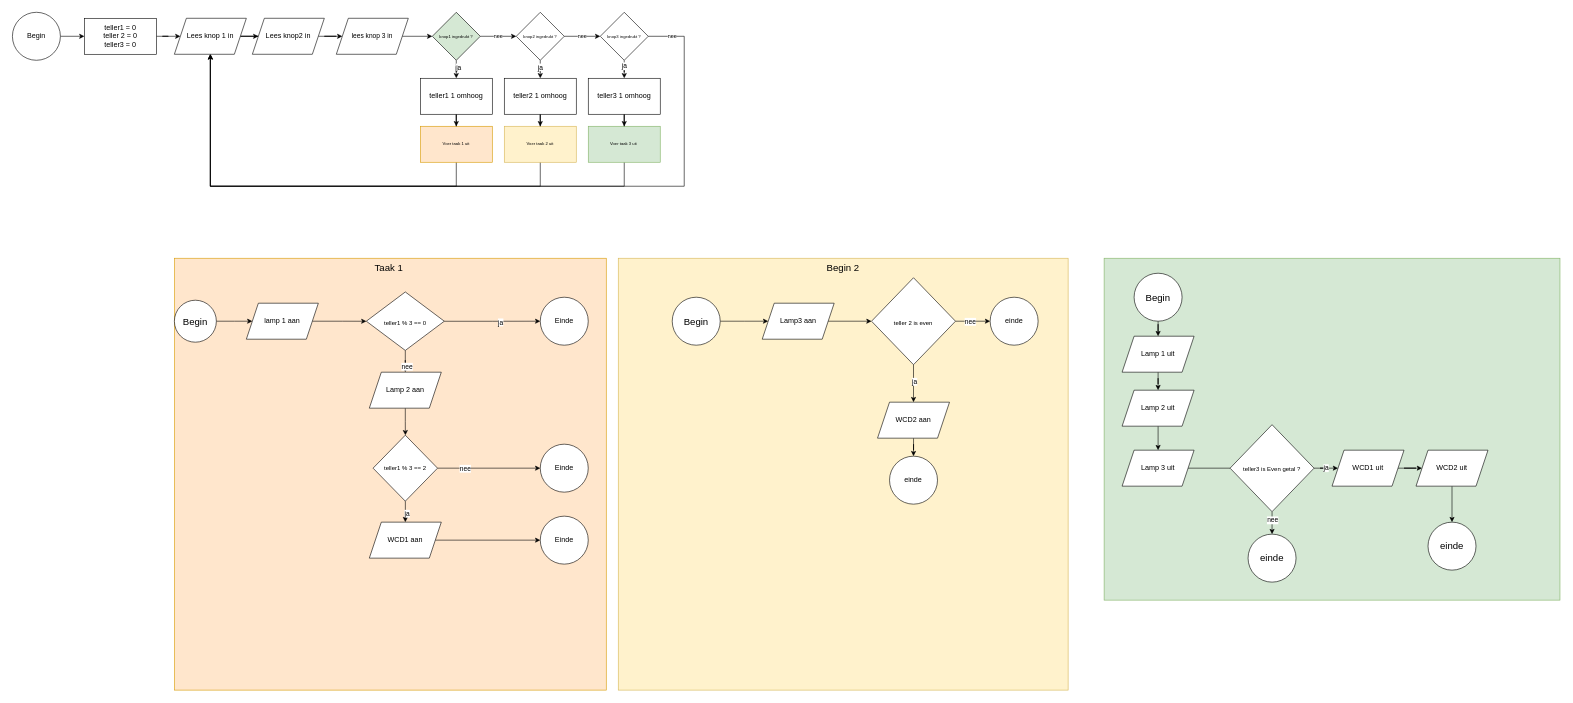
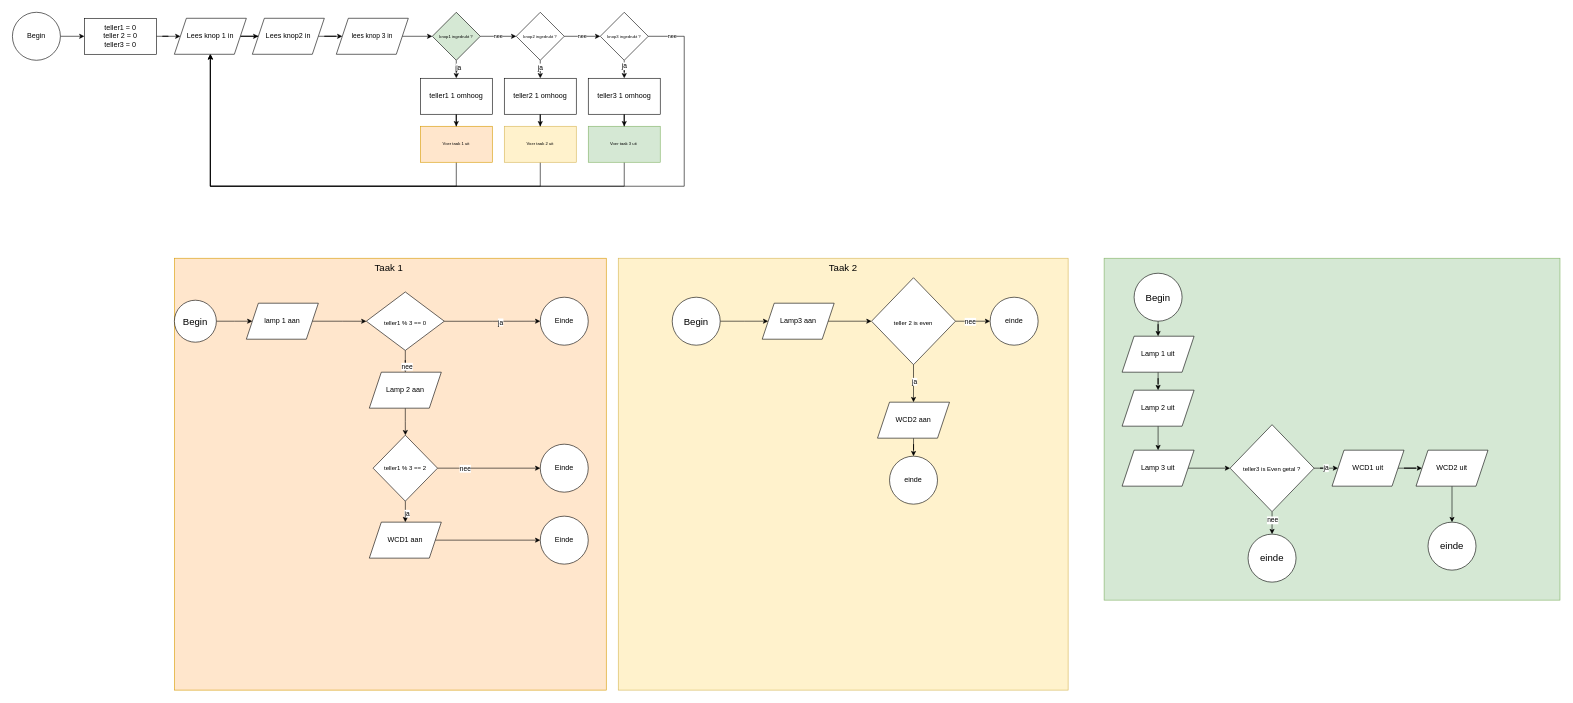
(843, 266) -> (843, 266)
(1226, 468) -> (1224, 468)
